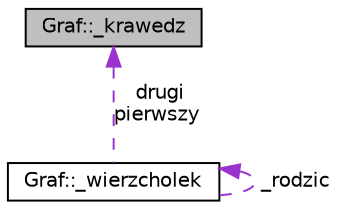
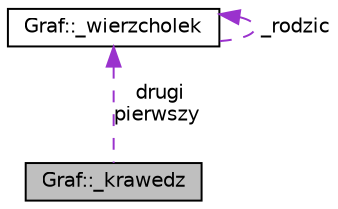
(114, 115) -> (114, 115)
